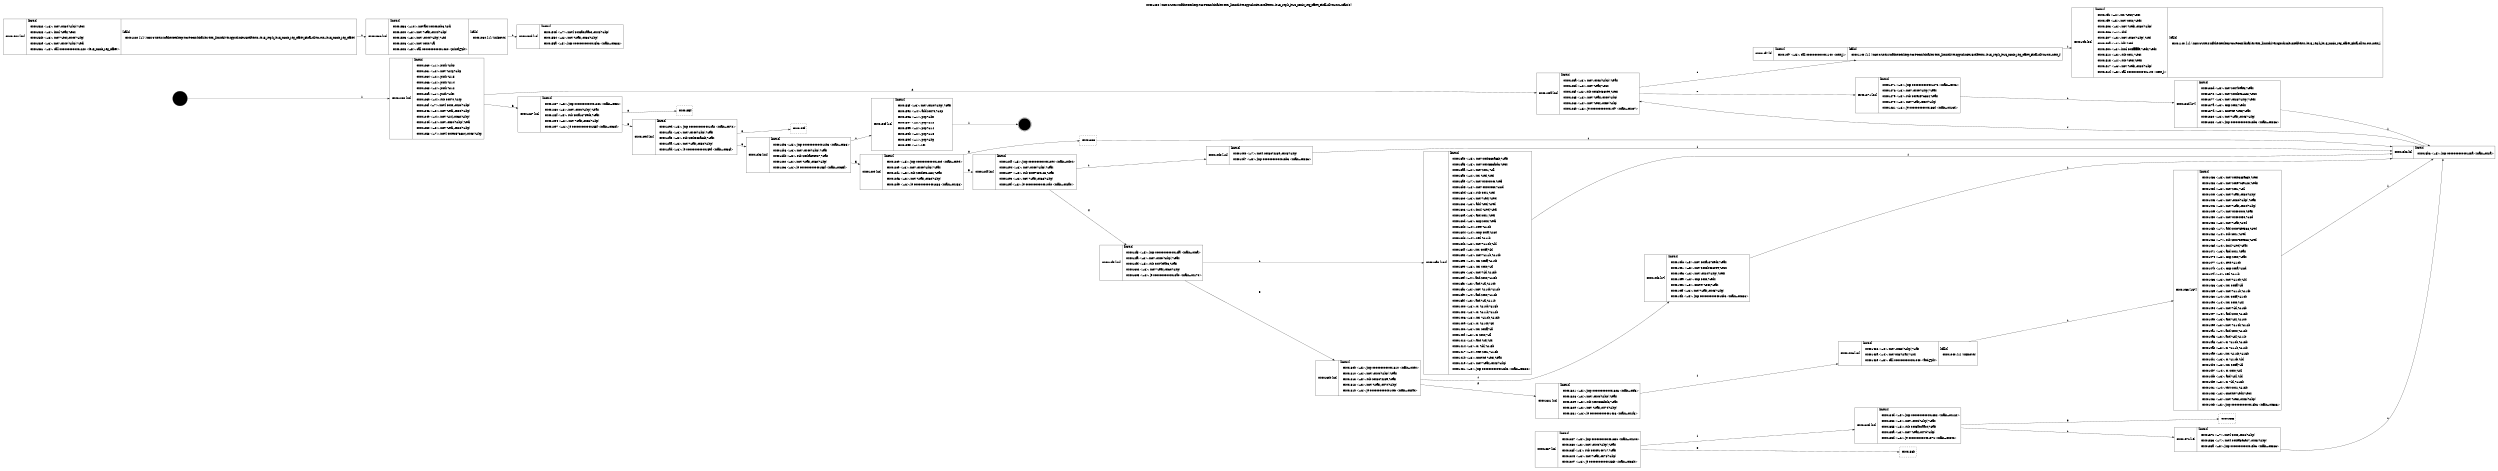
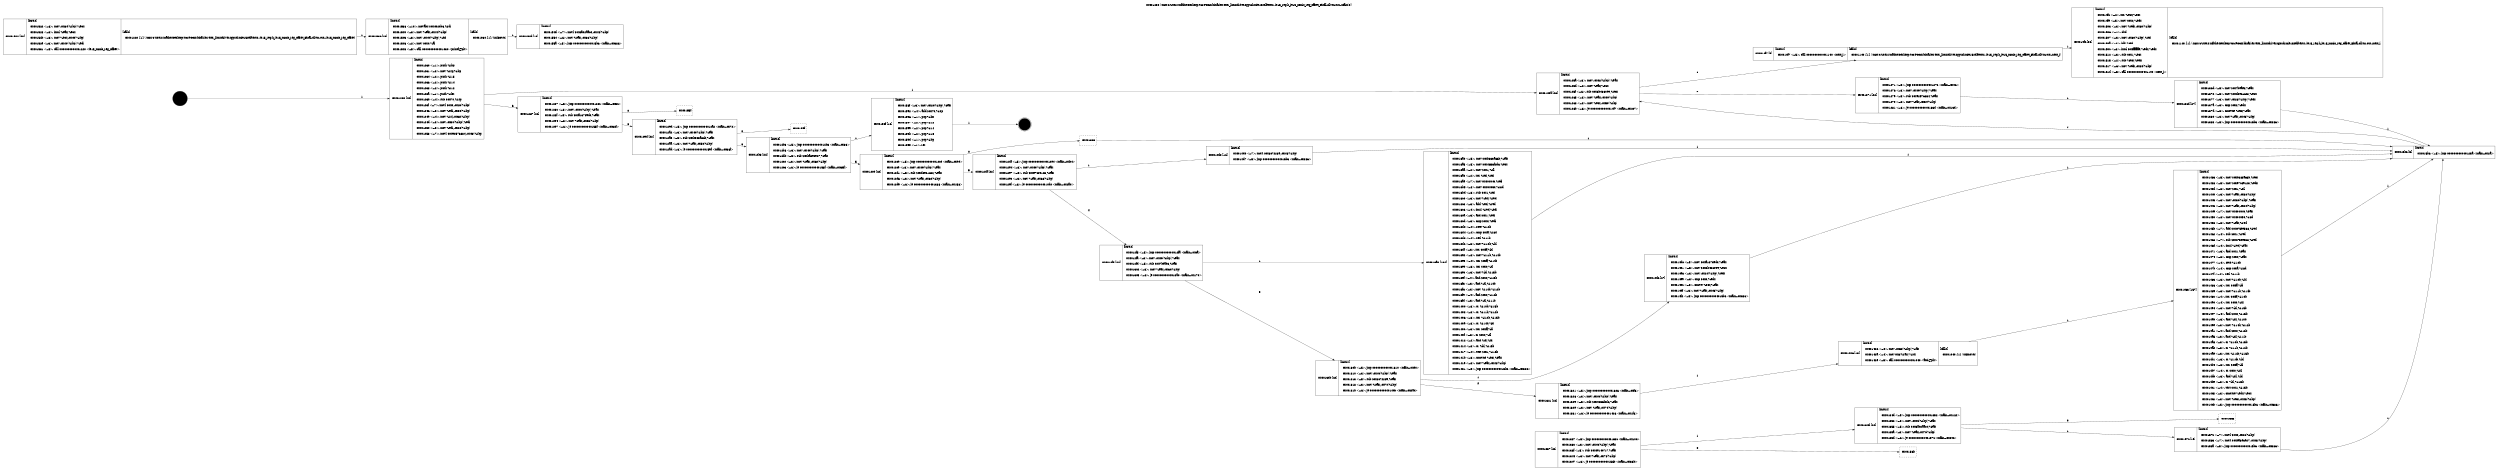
(912, 90) -> (912, 90)
